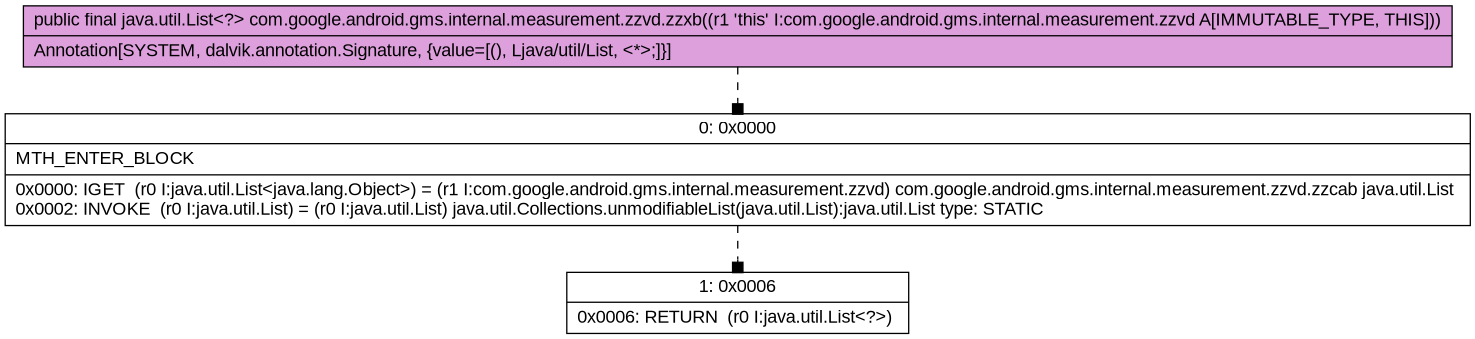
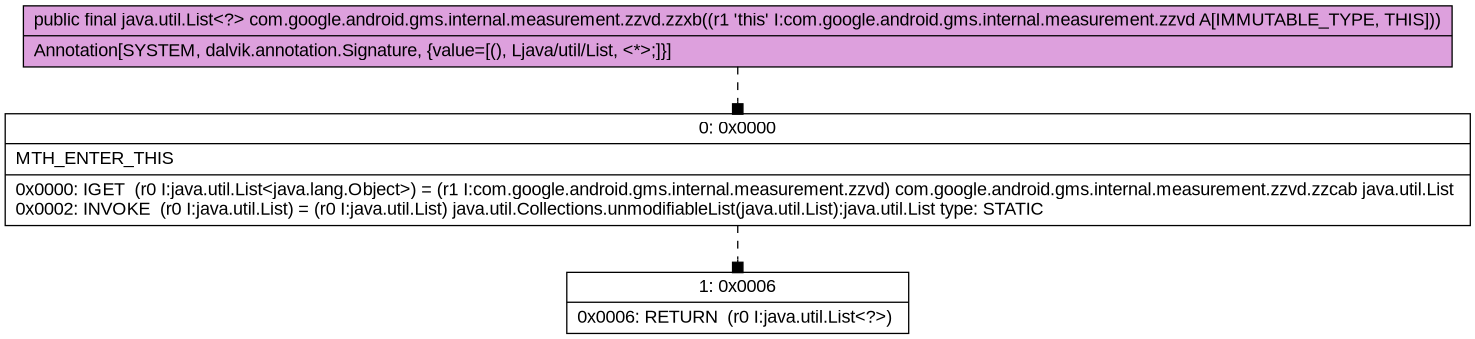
(105, 159) -> (95, 159)
